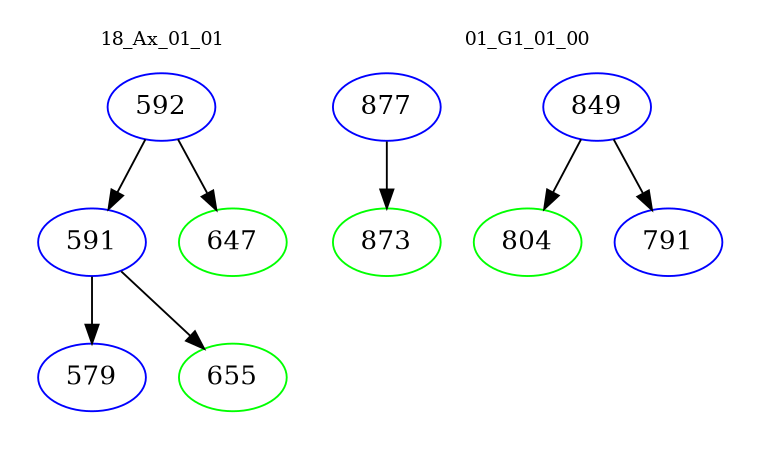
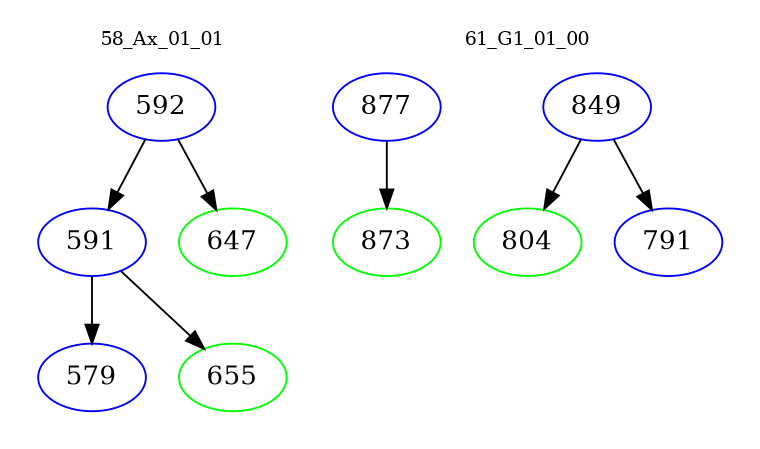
(162, 40) -> (162, 40)
(528, 40) -> (528, 40)
